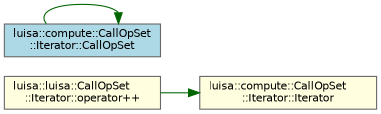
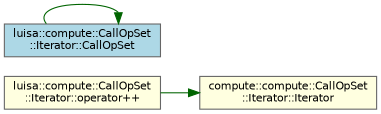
(82, 93) -> (82, 93)
(288, 93) -> (288, 93)
